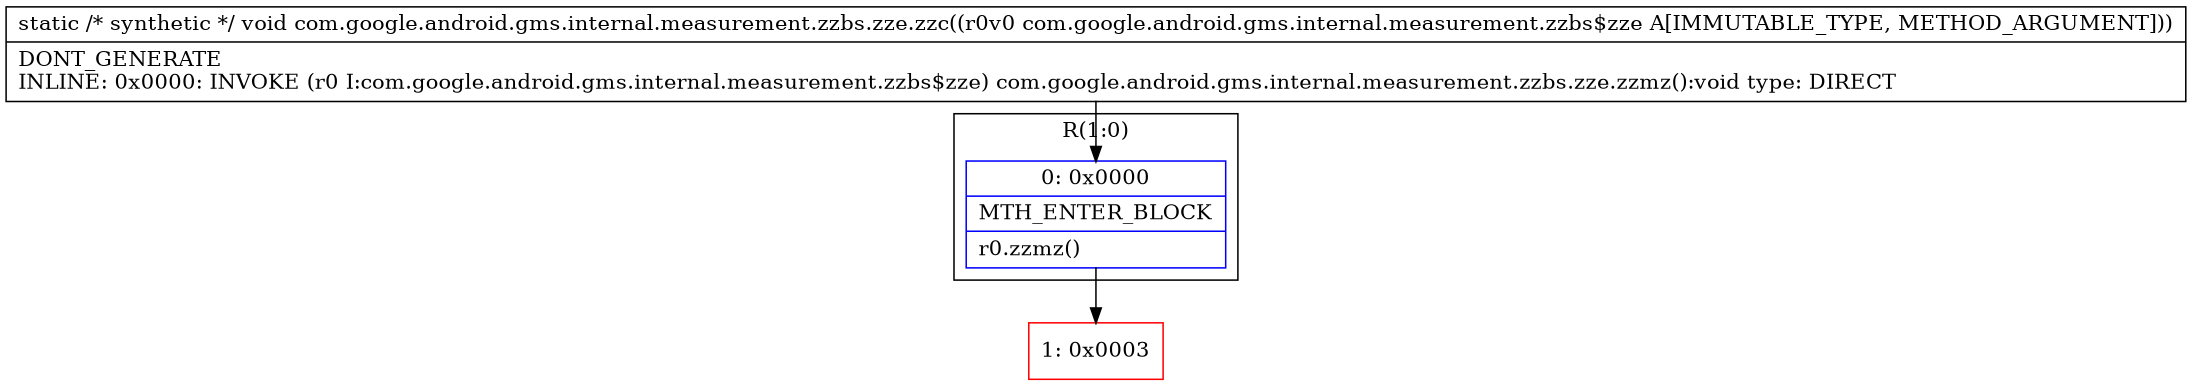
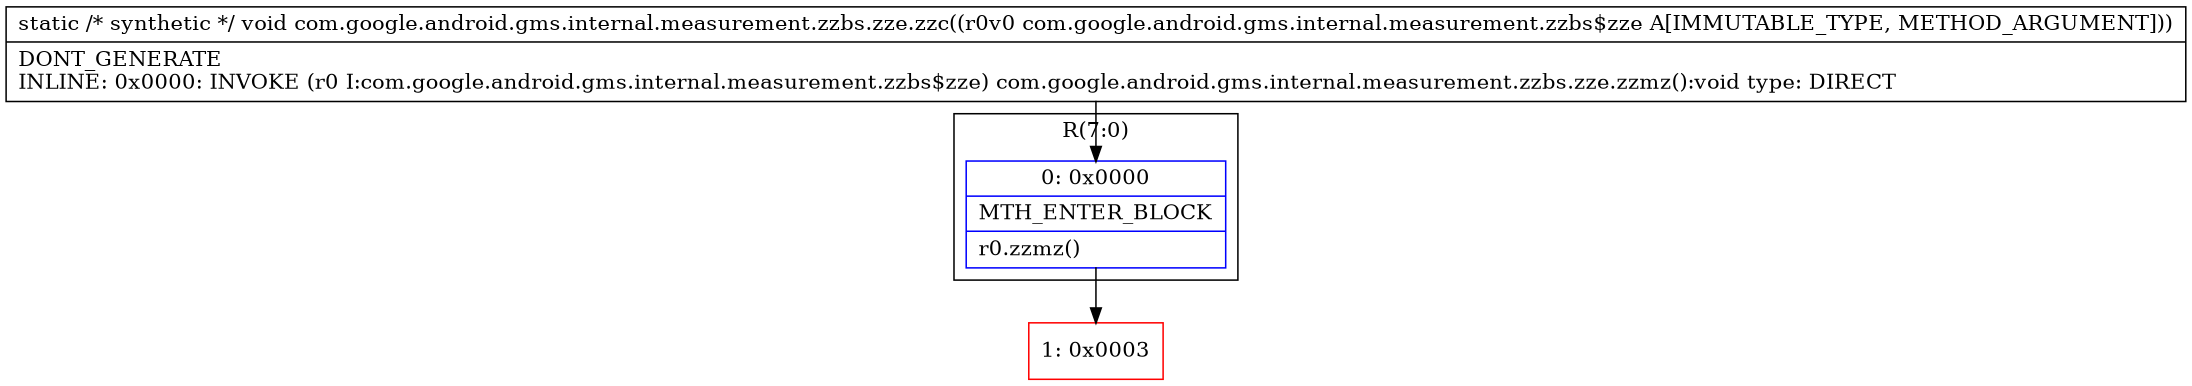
(1096, 131) -> (1096, 131)
